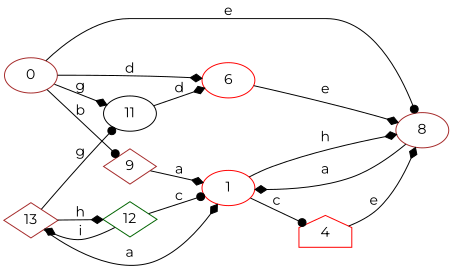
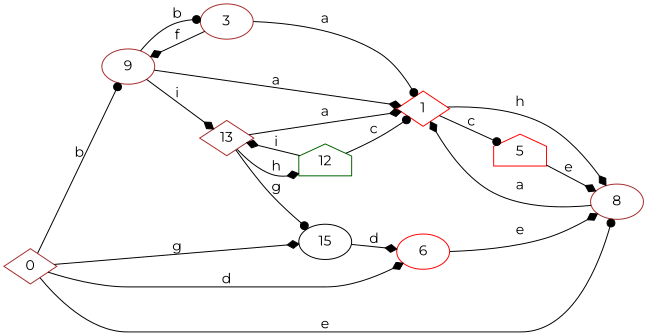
none -> (227, 22)
(31, 75) -> (30, 266)
none -> (175, 101)
(130, 114) -> (325, 242)
(130, 166) -> (128, 67)
(228, 188) -> (423, 109)
(130, 219) -> (325, 162)
(325, 233) -> (520, 152)
